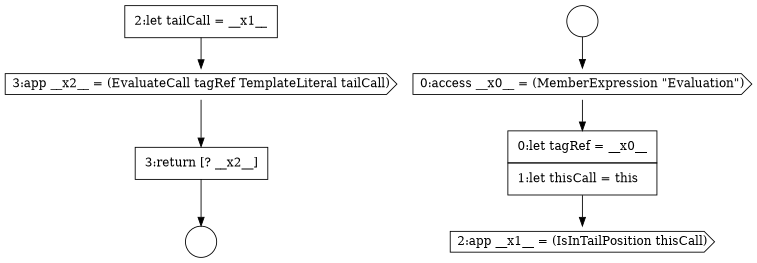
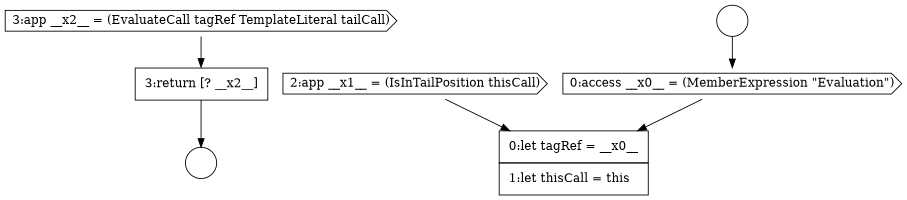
(201, 21) -> none
(582, 206) -> (474, 113)
